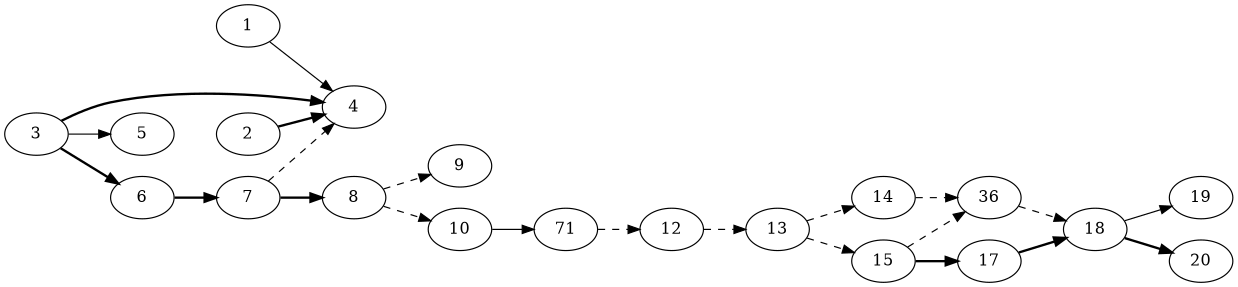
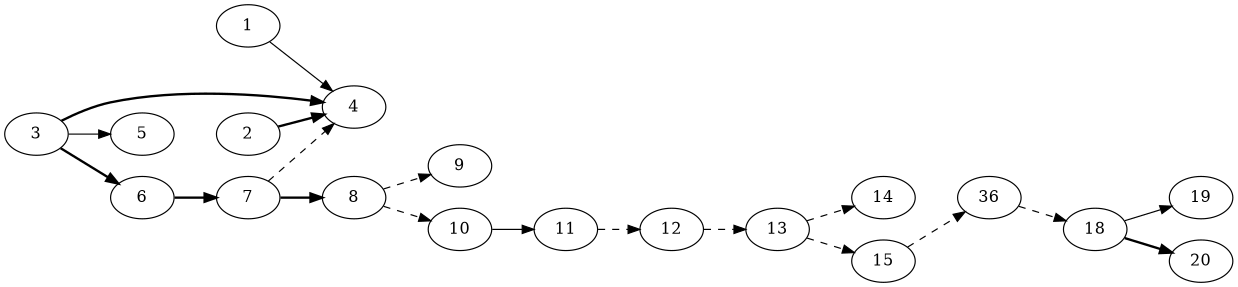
(931, 198) -> none
(566, 229) -> (566, 229)
(989, 261) -> none
